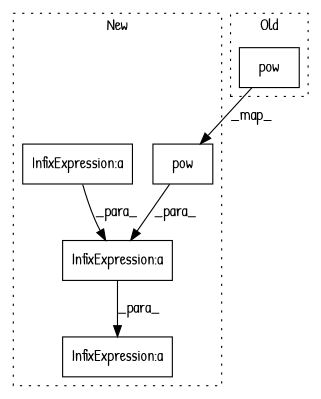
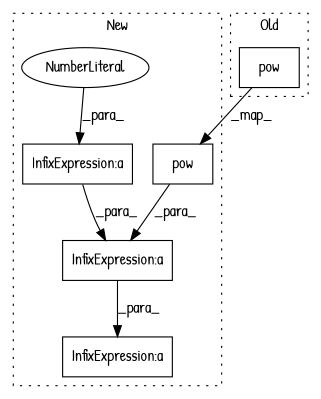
none -> (85, 68)
